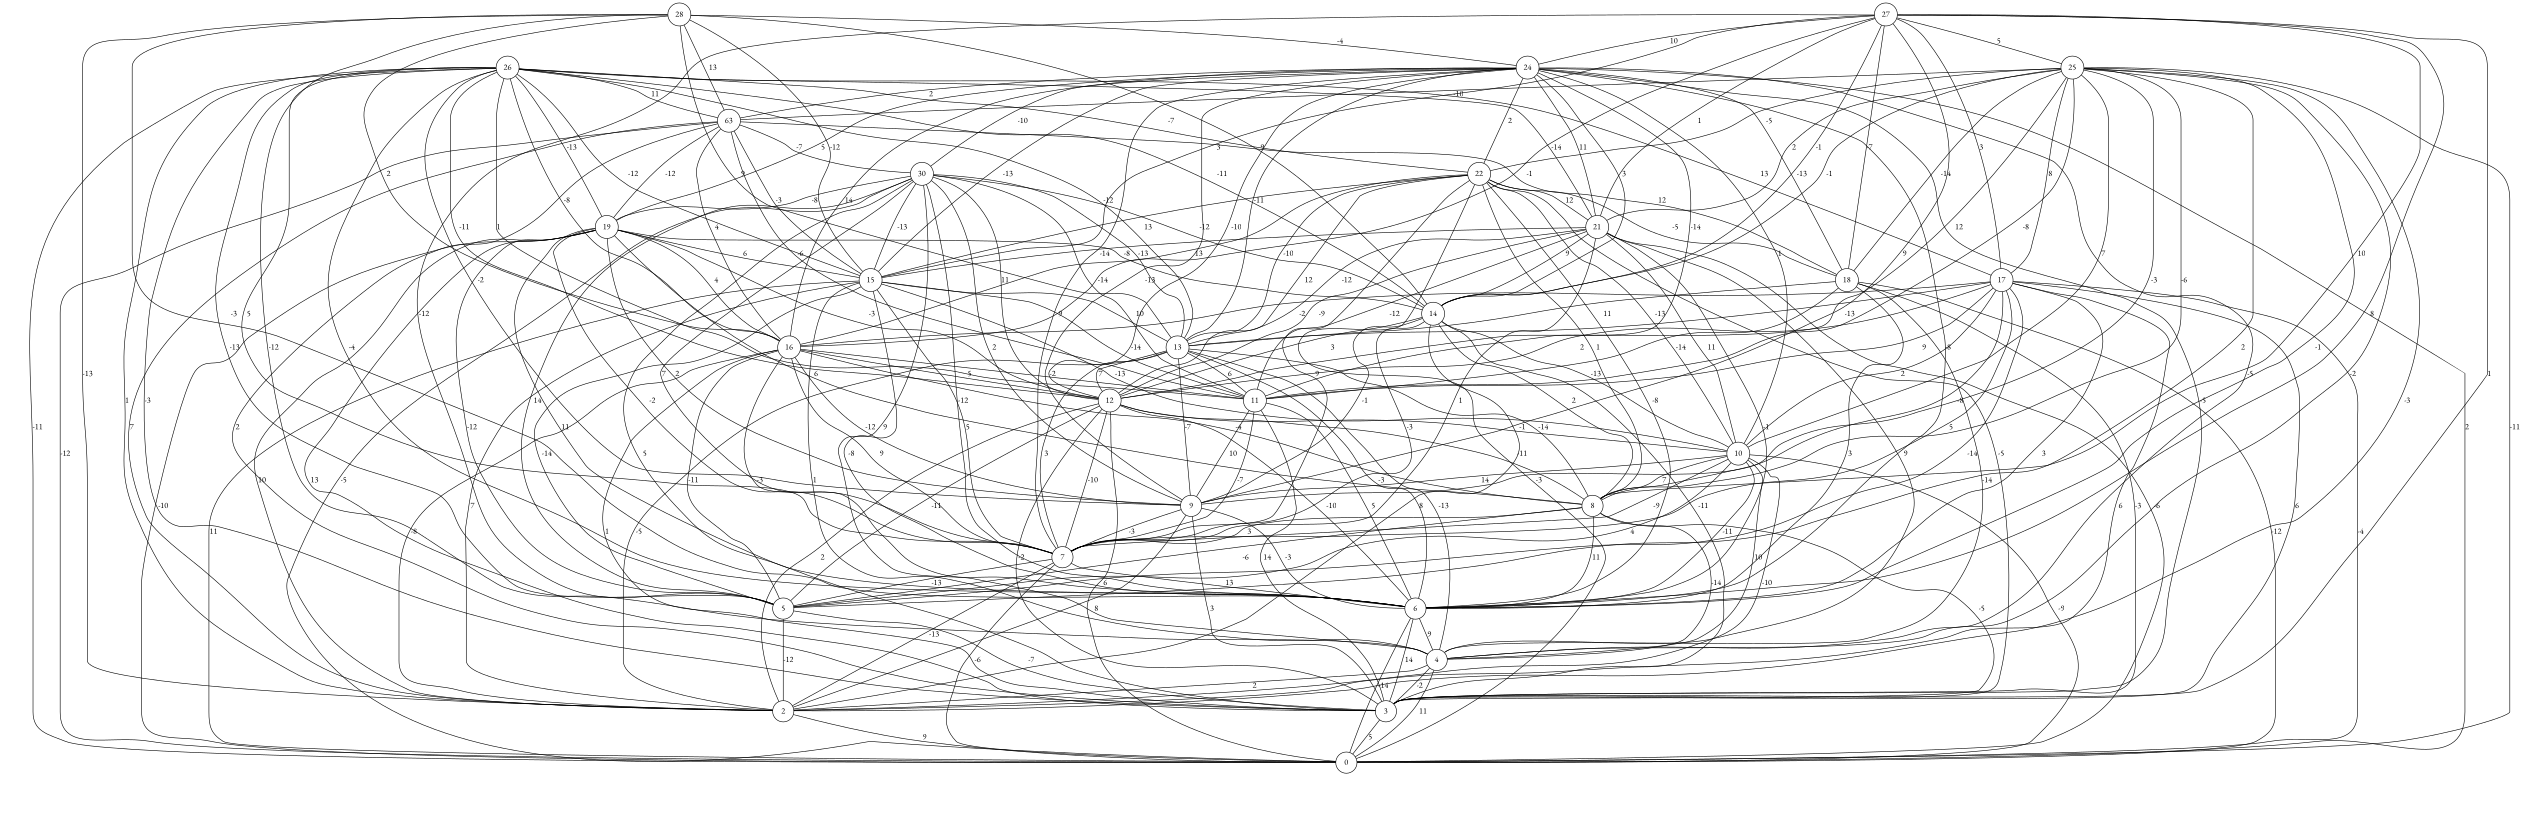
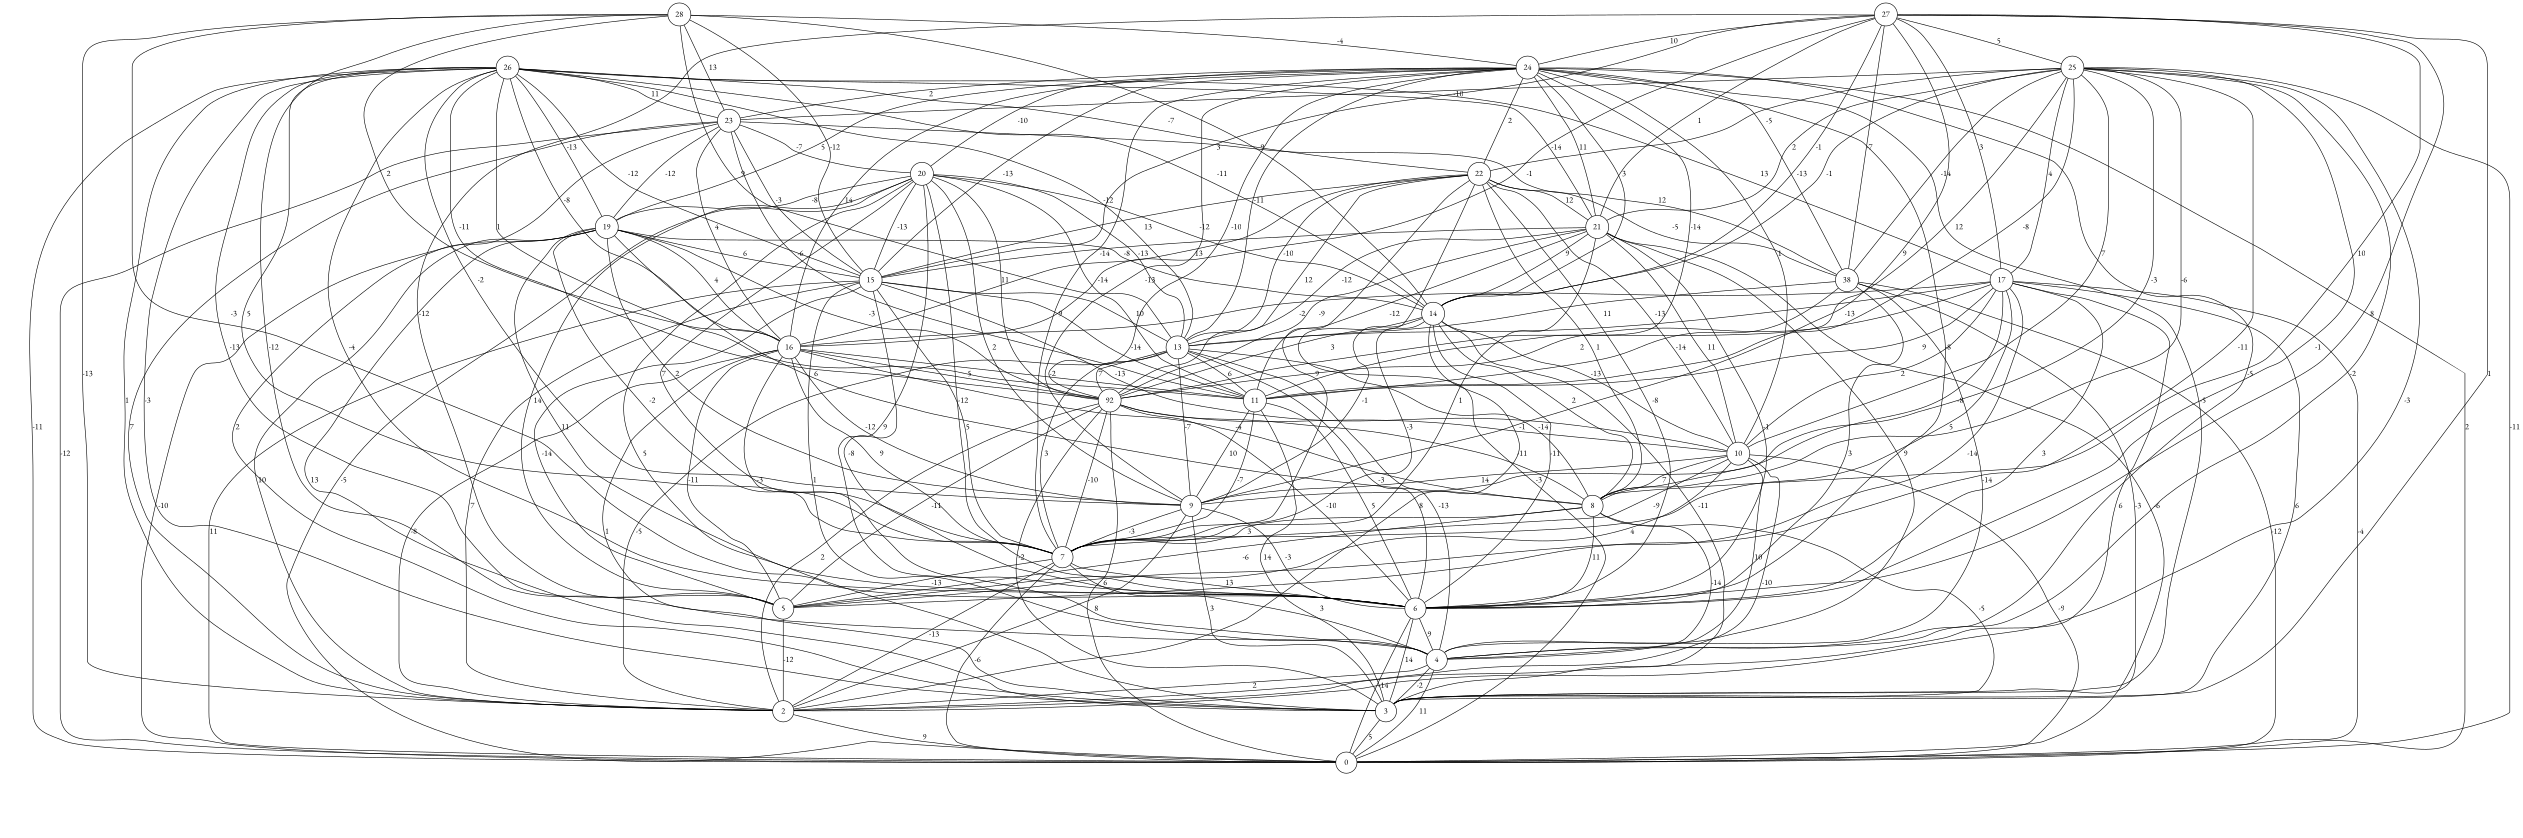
(729, 121) -> (729, 121)
(922, 174) -> (922, 174)
(2050, 174) -> (2050, 174)
(1847, 280) -> (1847, 280)
(2243, 347) -> (2243, 347)
(1110, 401) -> (1110, 401)
(490, 490) -> none
(2009, 571) -> none
(1654, 587) -> (1550, 458)
none -> (1248, 604)
(1079, 684) -> none
